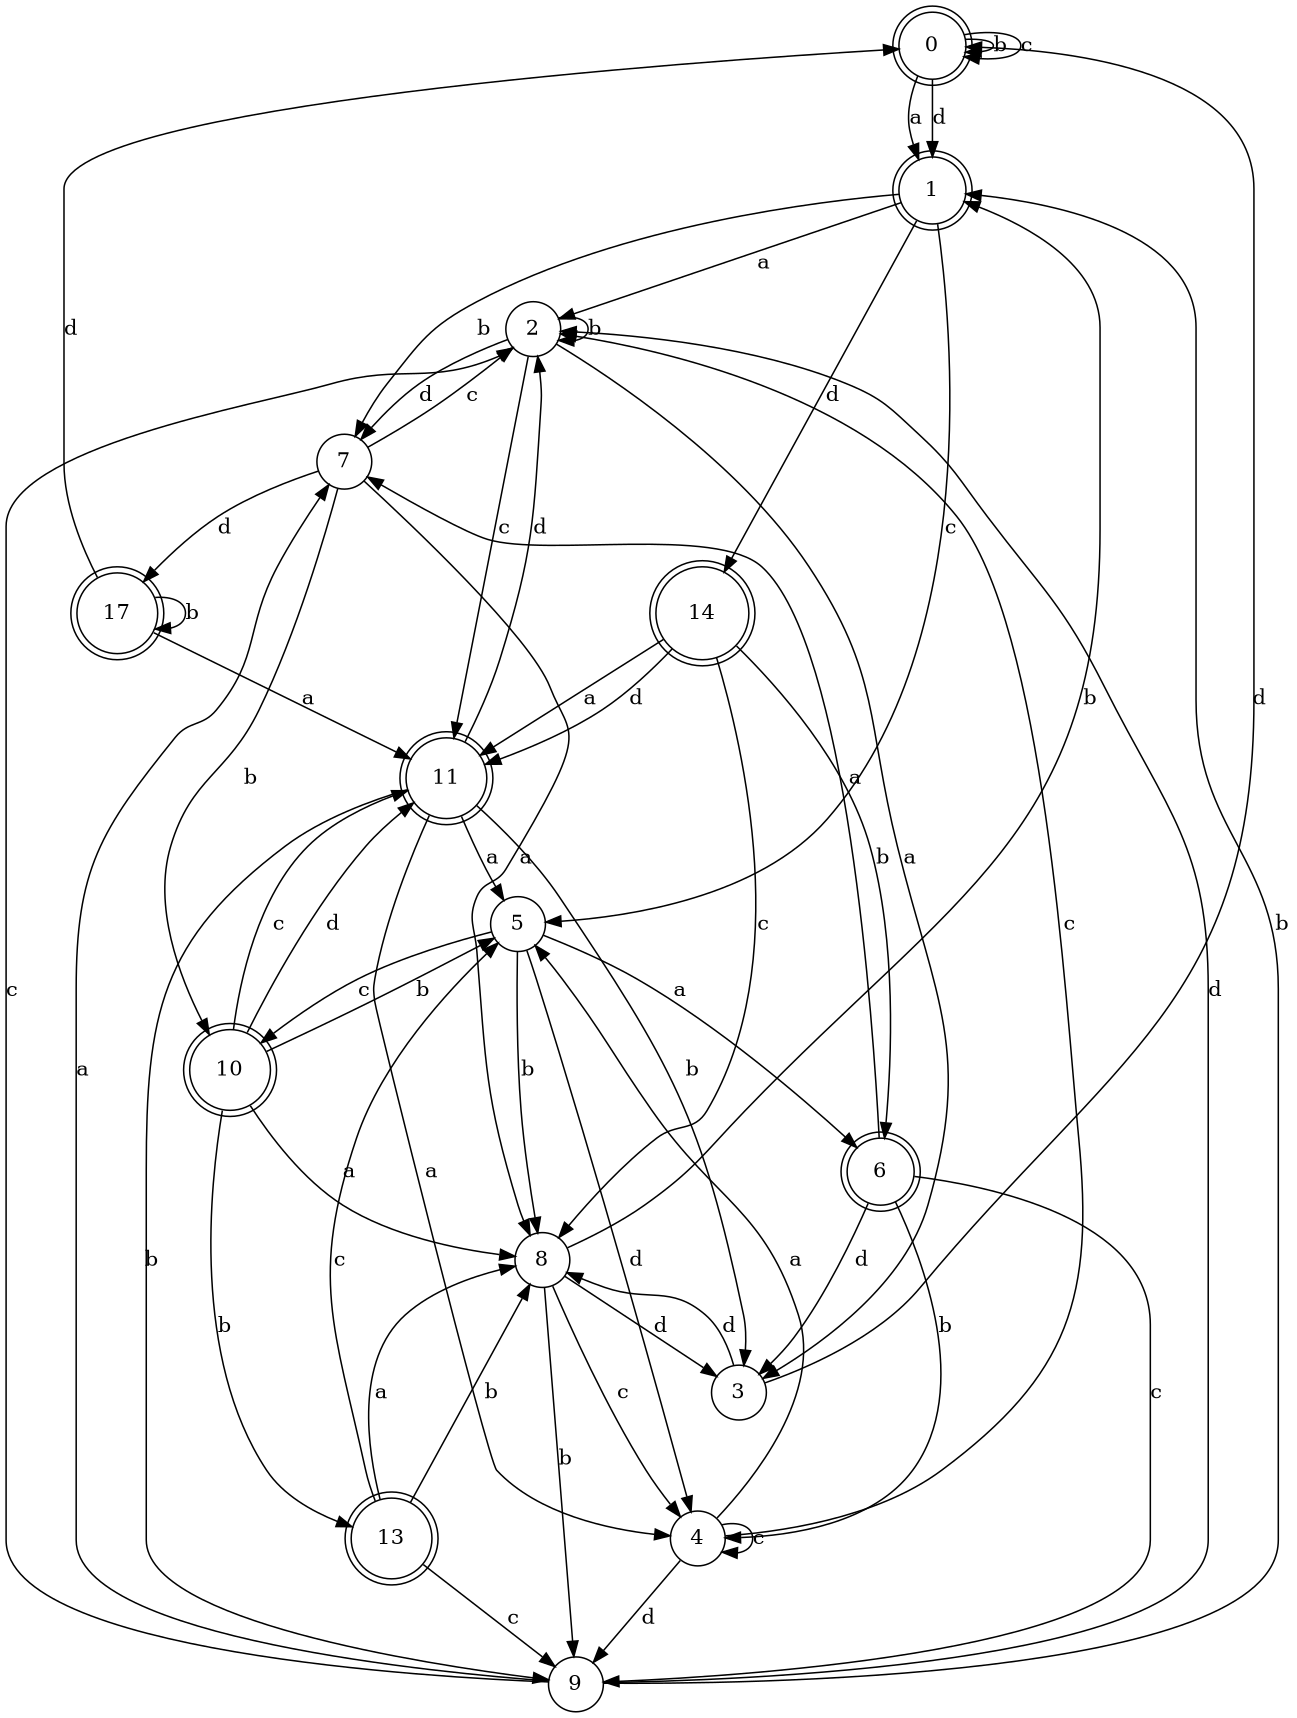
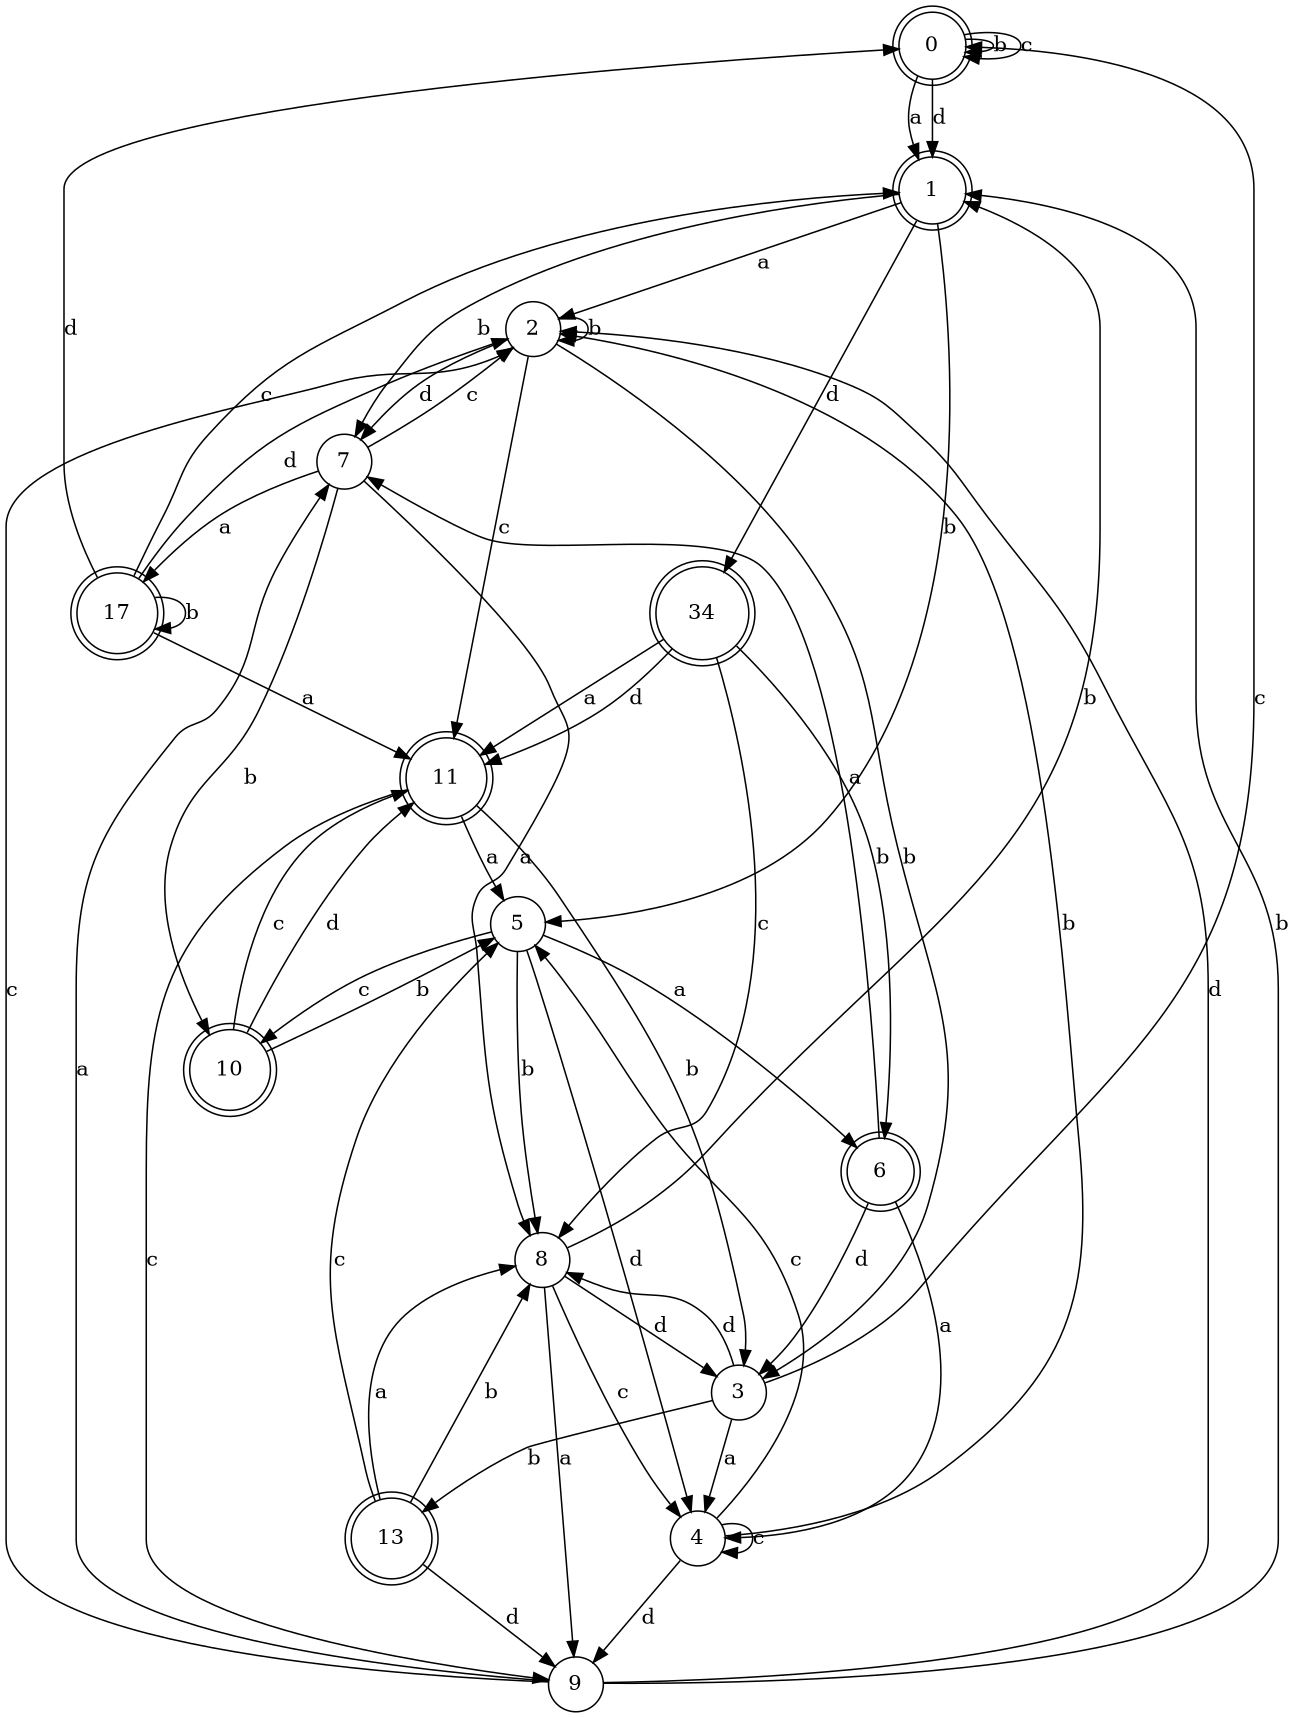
none -> (448, 282)
(225, 528) -> (225, 528)
(951, 528) -> (951, 528)
(526, 562) -> (293, 428)
(702, 613) -> (702, 613)
(1260, 699) -> (1260, 699)
(910, 858) -> (910, 858)
(1070, 924) -> (1070, 924)
(355, 1212) -> none
(430, 1226) -> (721, 1458)
(152, 1260) -> (152, 1260)
(796, 1260) -> (796, 1260)
(946, 1326) -> (946, 1326)
(219, 1339) -> (568, 1436)
(566, 1459) -> (566, 1459)
(1139, 1565) -> none
(513, 1618) -> (513, 1618)
